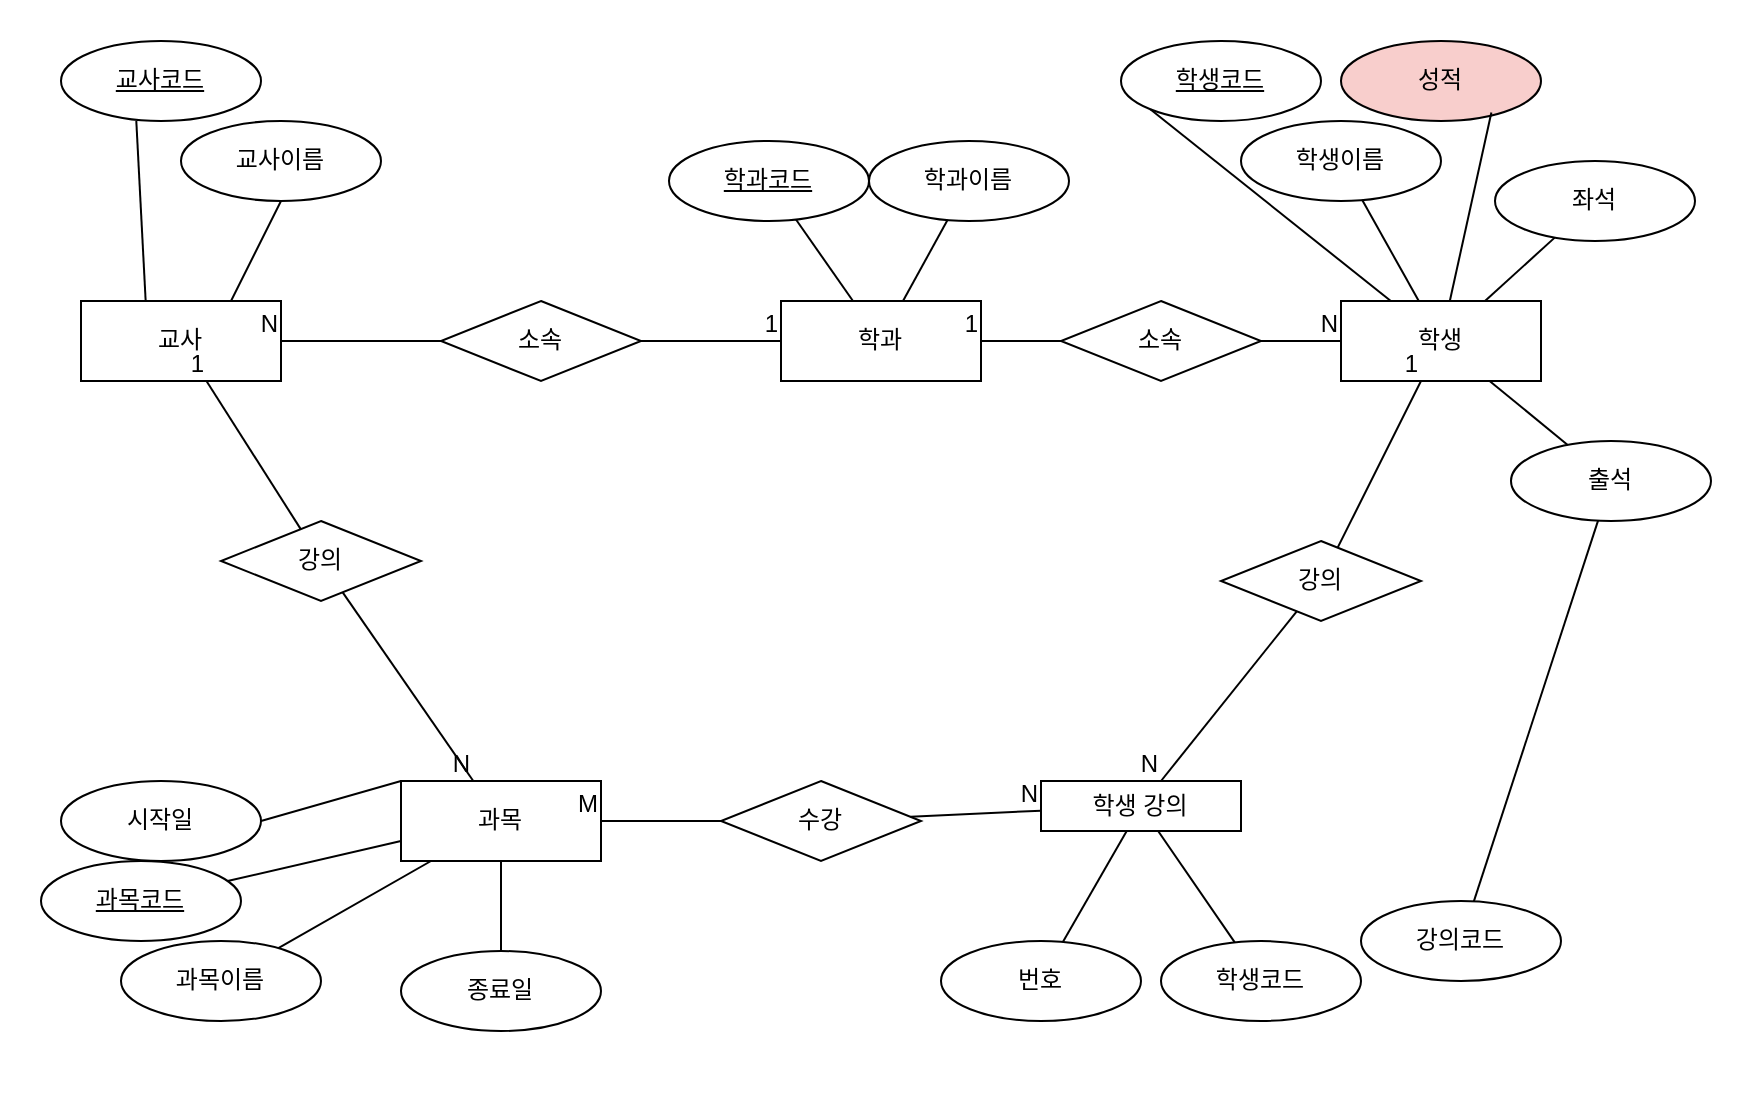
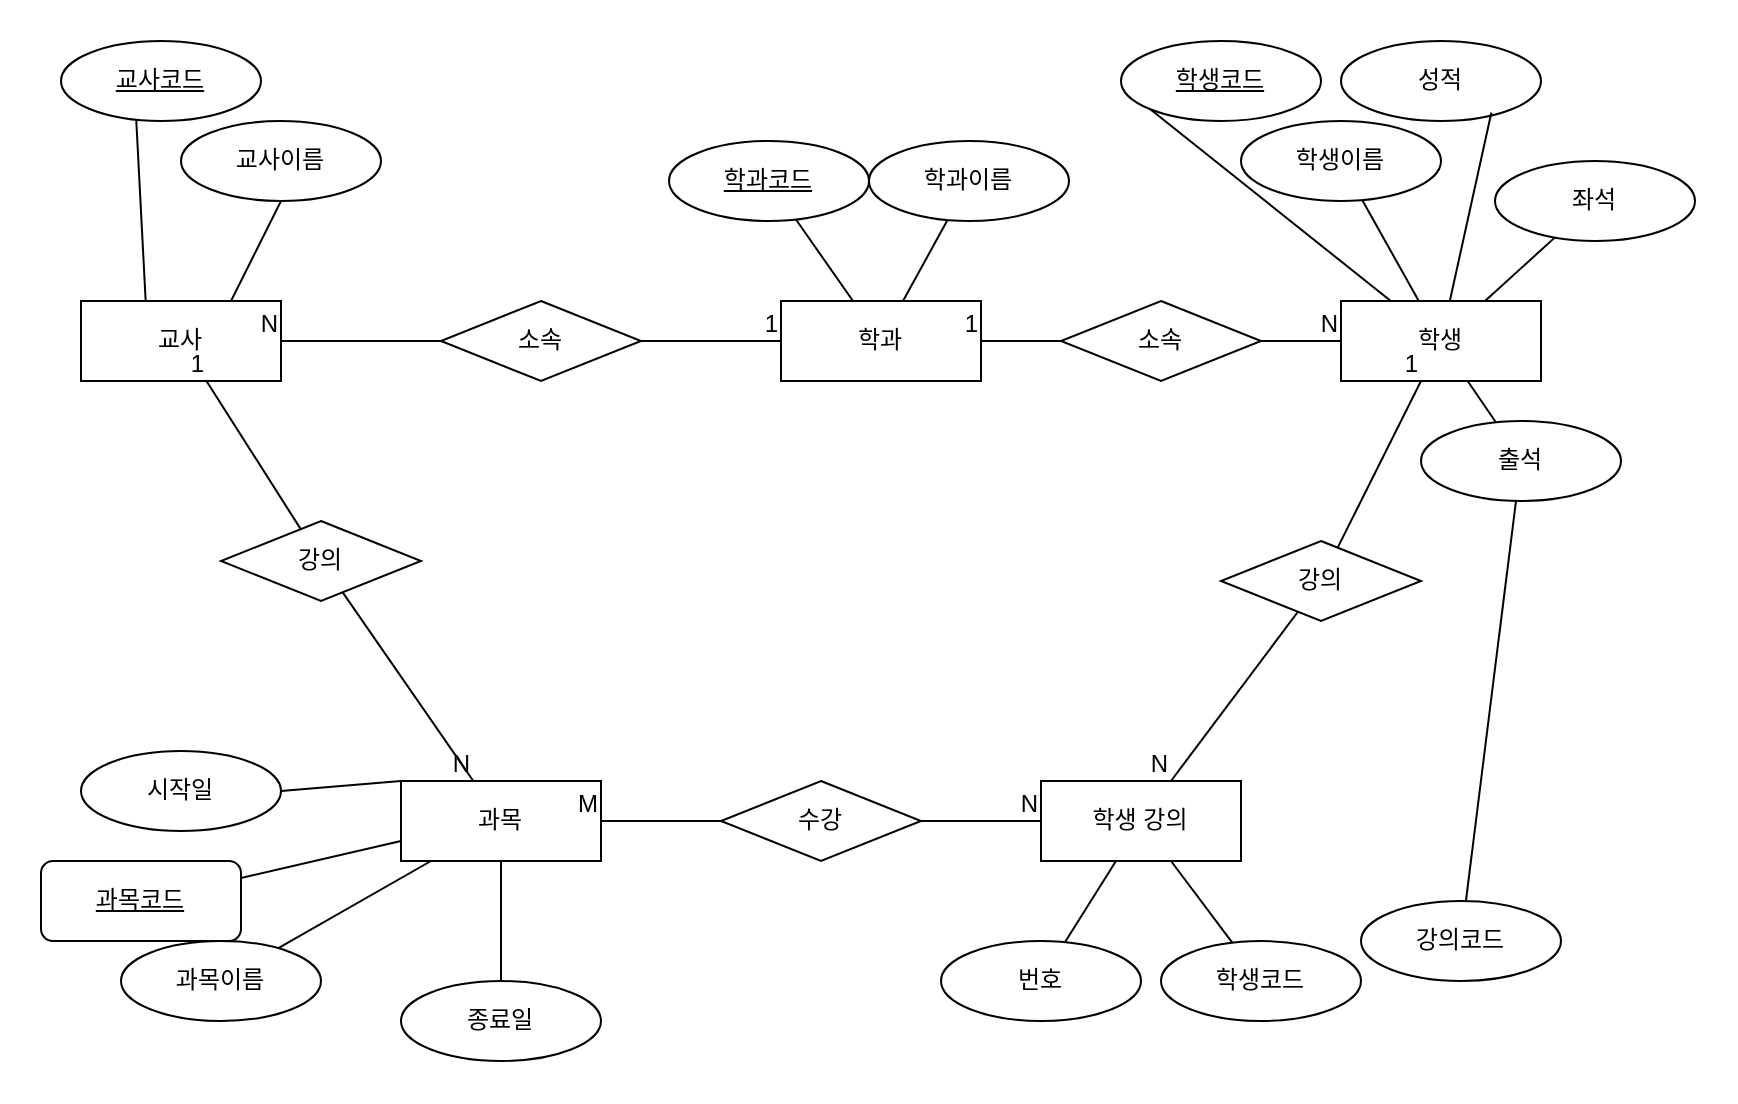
(1441, 81) -> (1441, 81)
(1611, 481) -> (1521, 461)
(1141, 806) -> (1141, 821)
(161, 821) -> (181, 791)
(141, 901) -> (141, 901)
(501, 991) -> (501, 1021)
